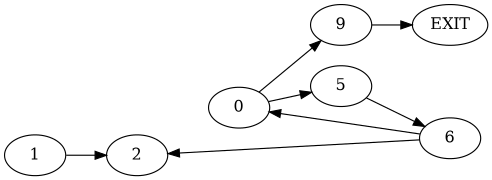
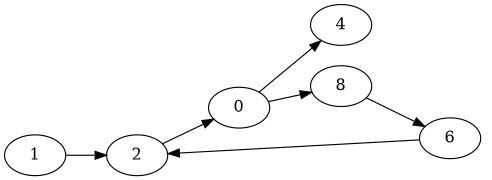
(341, 25) -> (341, 25)
(450, 25) -> none
(341, 86) -> (341, 86)
(350, 124) -> (183, 134)
